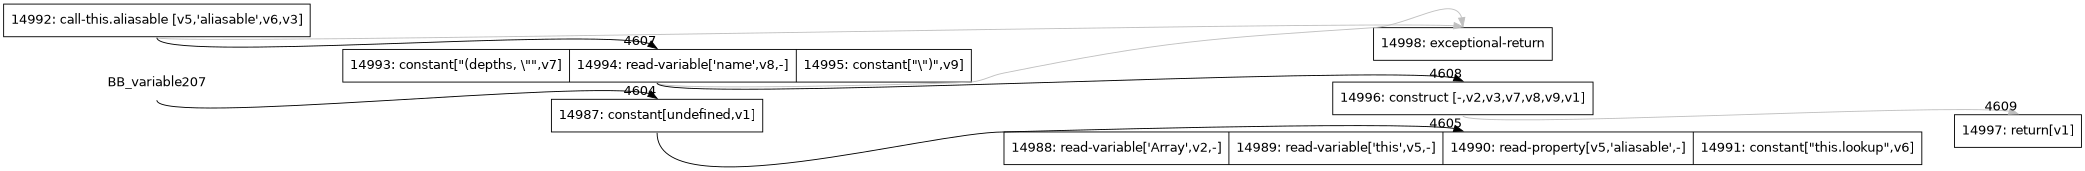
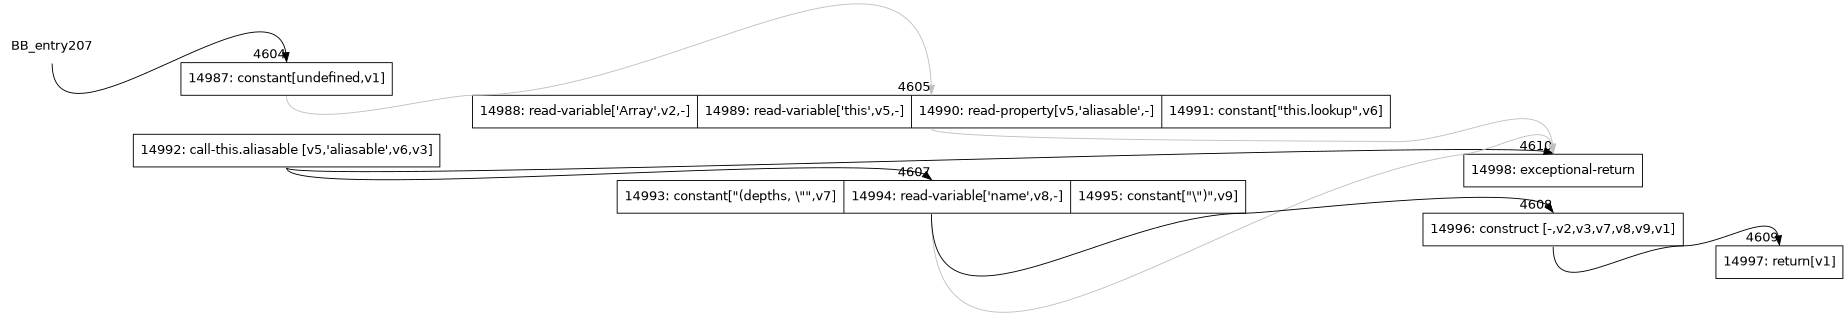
(805, 32) -> (915, 161)
(157, 83) -> (52, 46)
(1736, 115) -> (1659, 249)
(1047, 131) -> (632, 66)
none -> (1250, 141)
